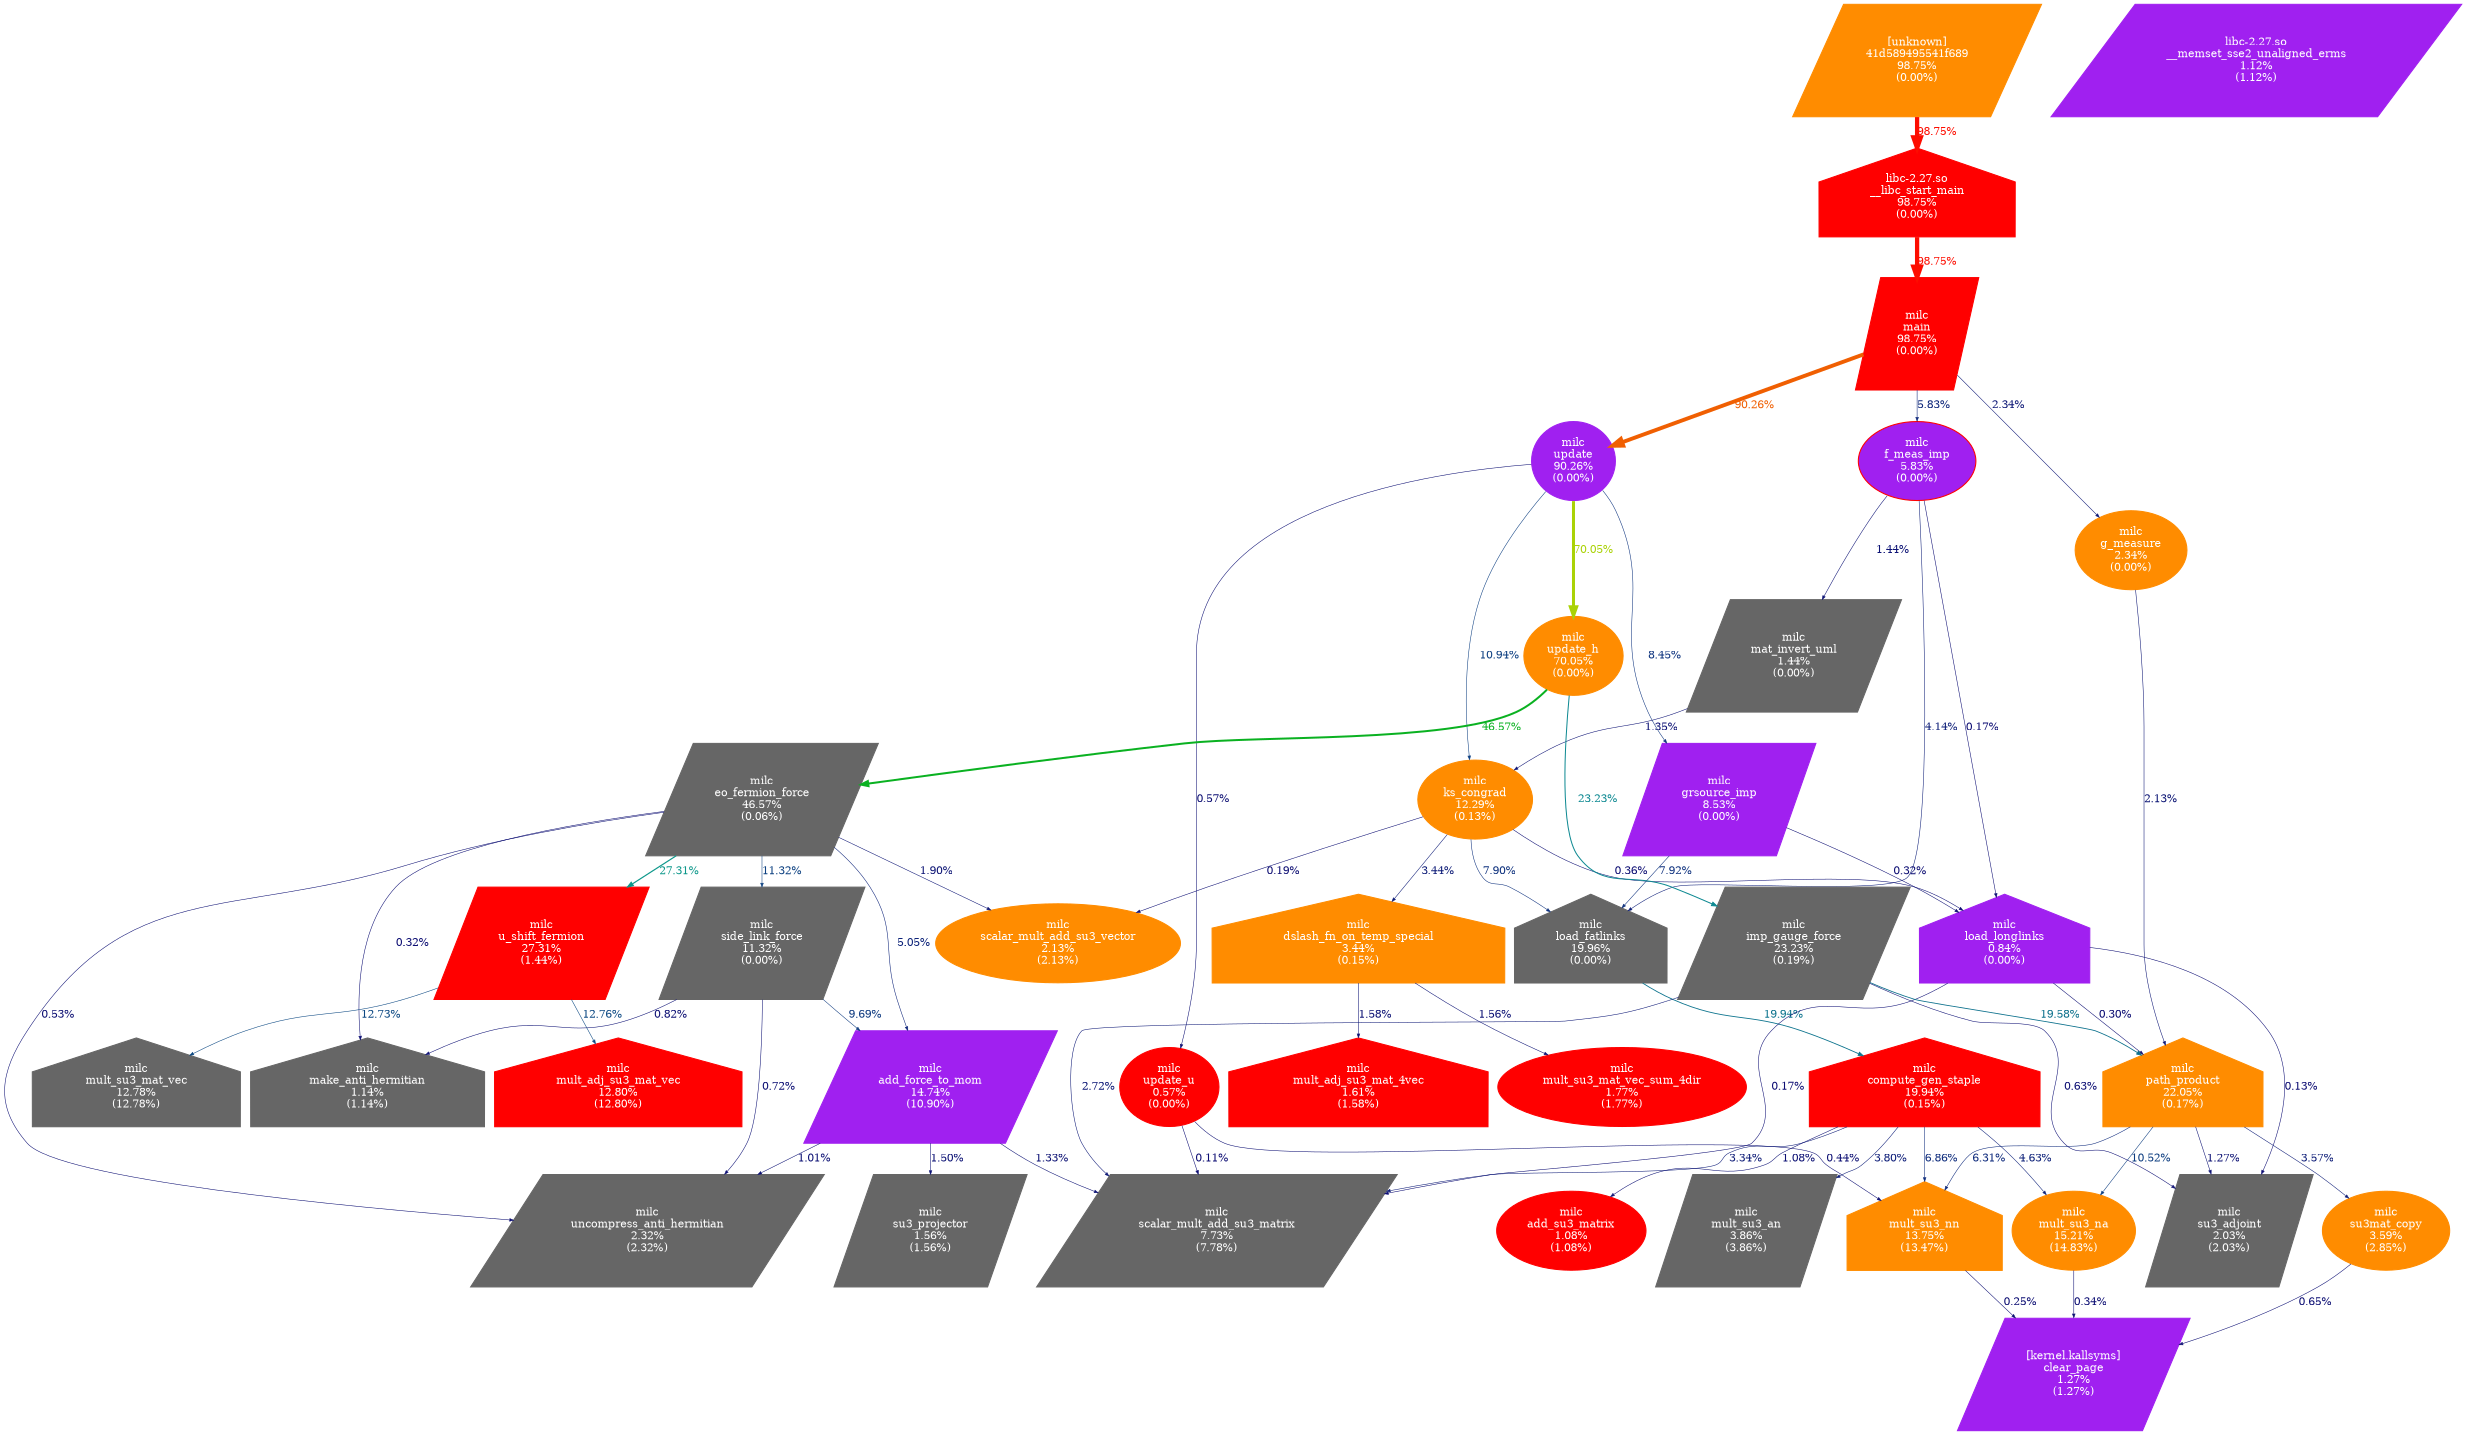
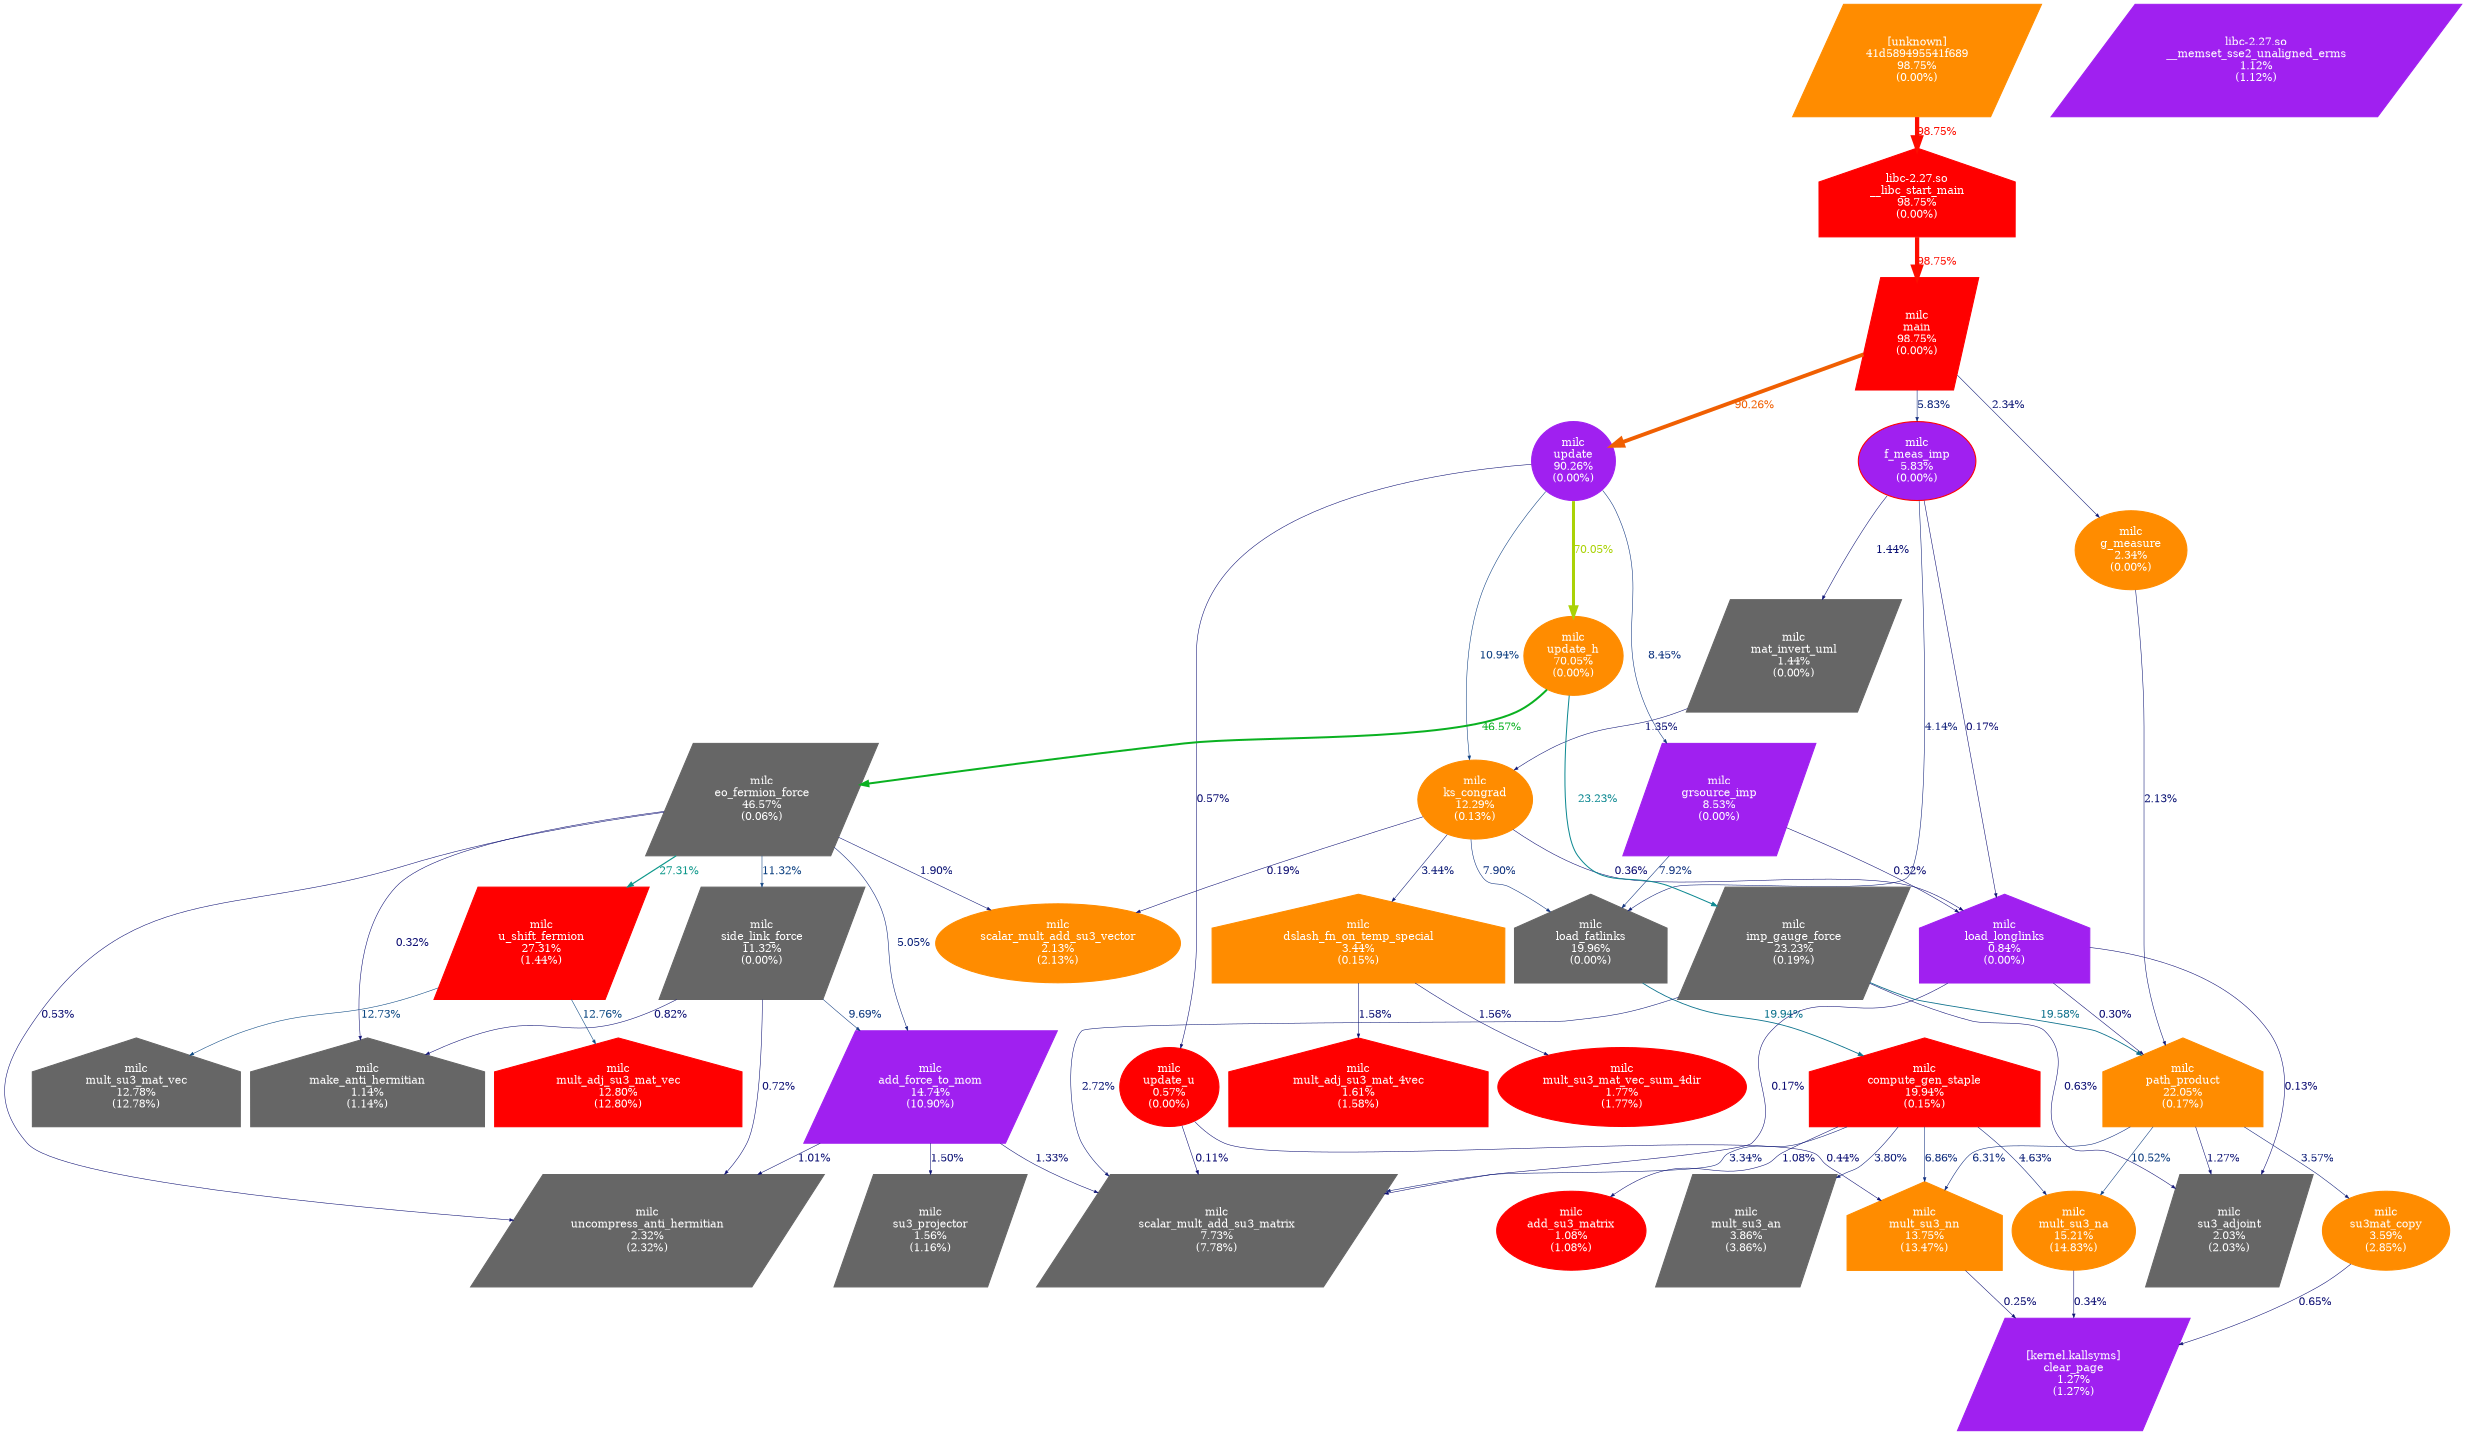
(931, 1231) -> (931, 1231)
